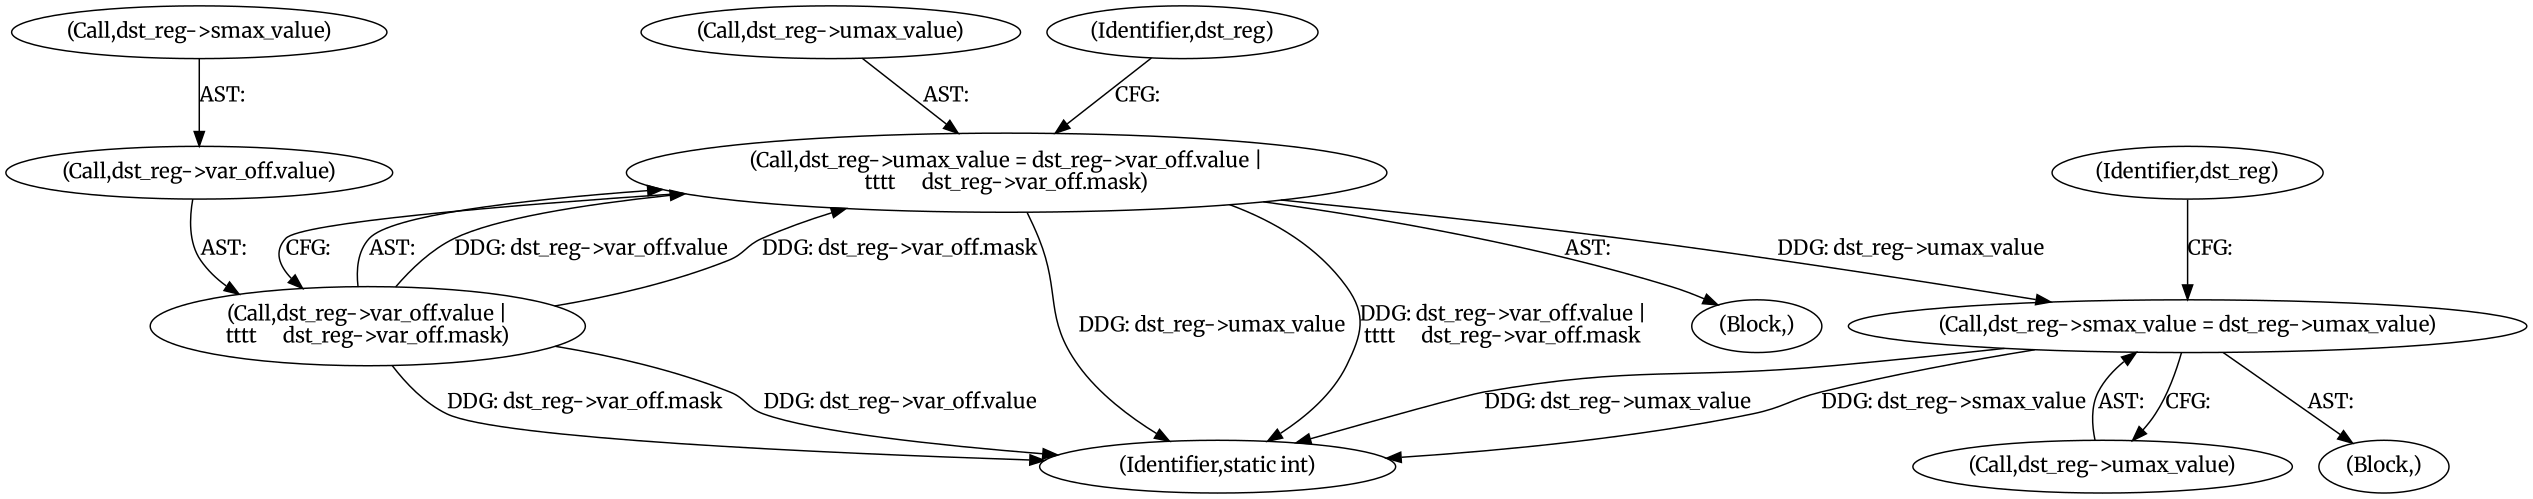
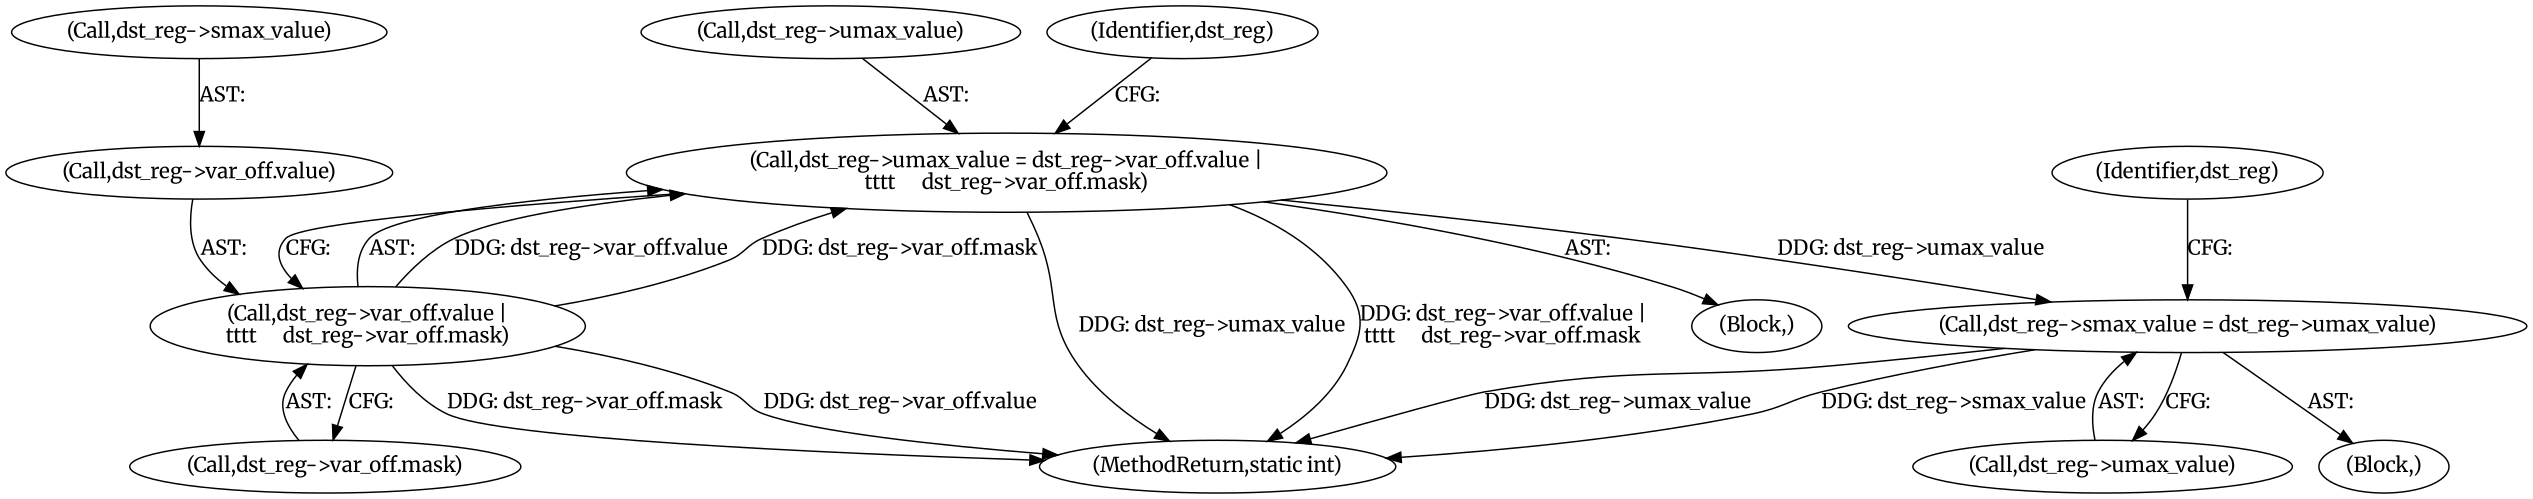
none -> (325, 467)
(1218, 467) -> (1218, 467)
